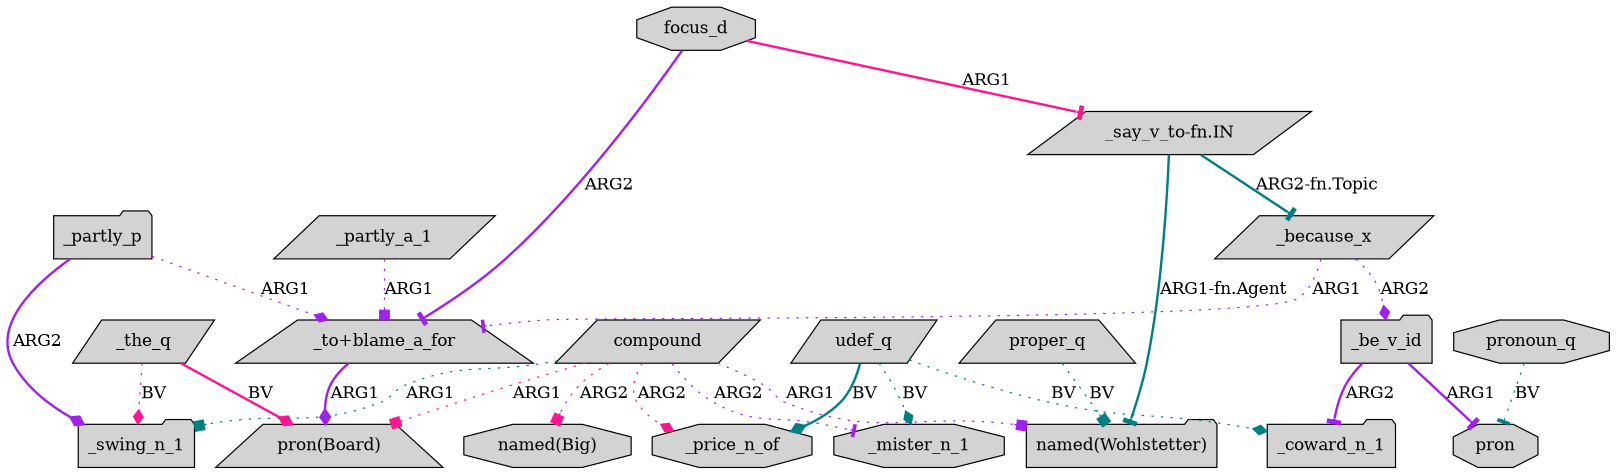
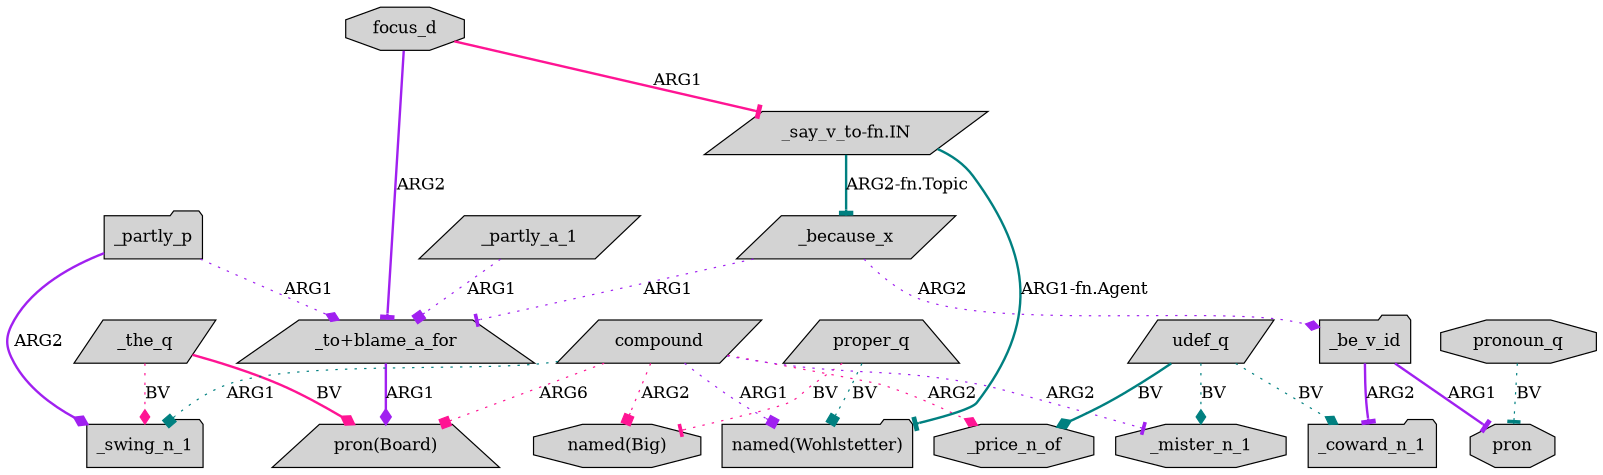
(537, 394) -> (564, 394)
none -> (769, 409)
